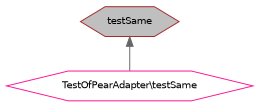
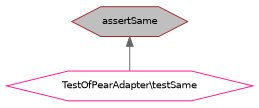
(130, 22) -> (130, 22)
